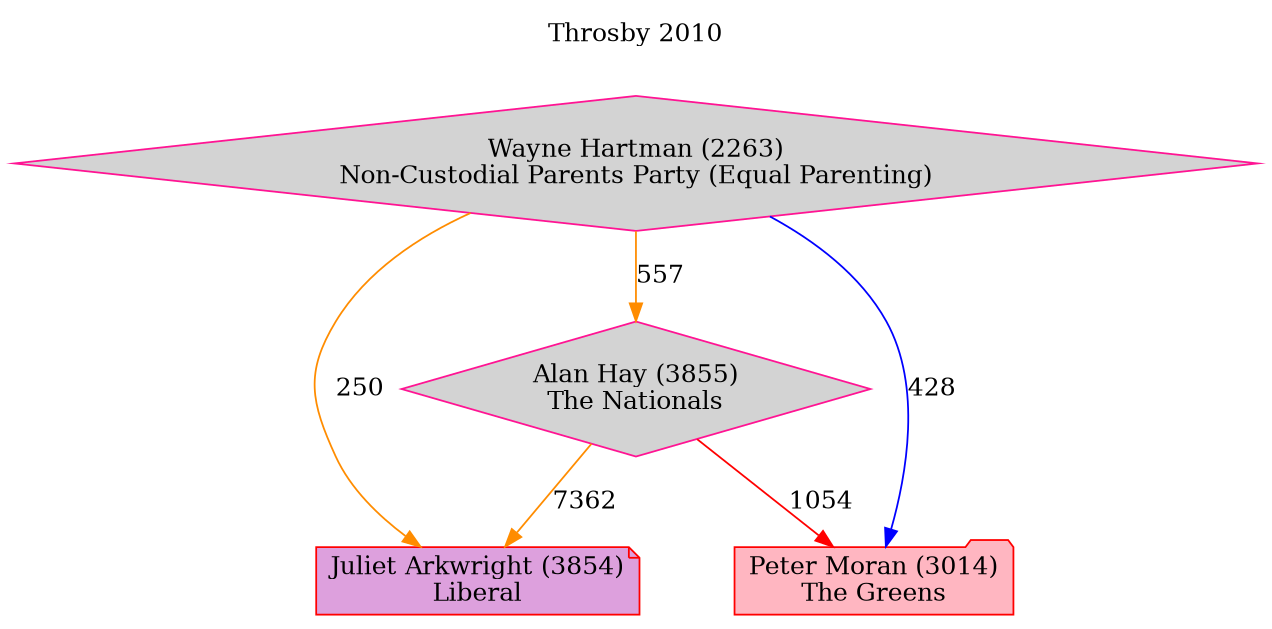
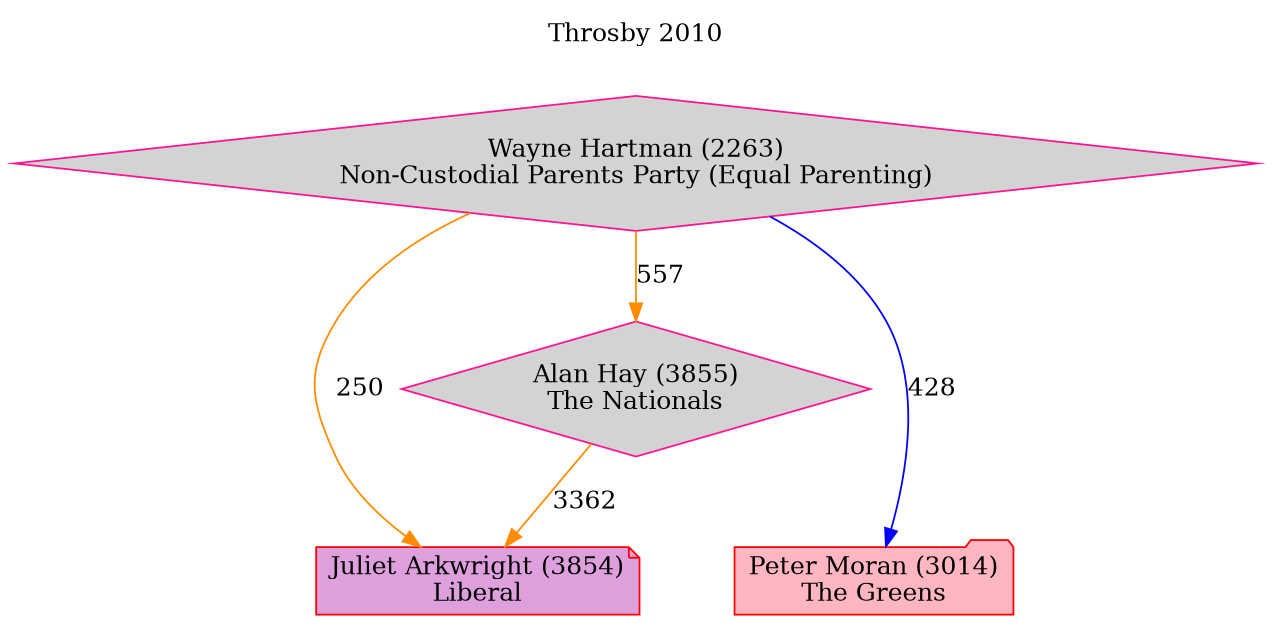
(758, 487) -> none
(585, 502) -> (585, 502)
